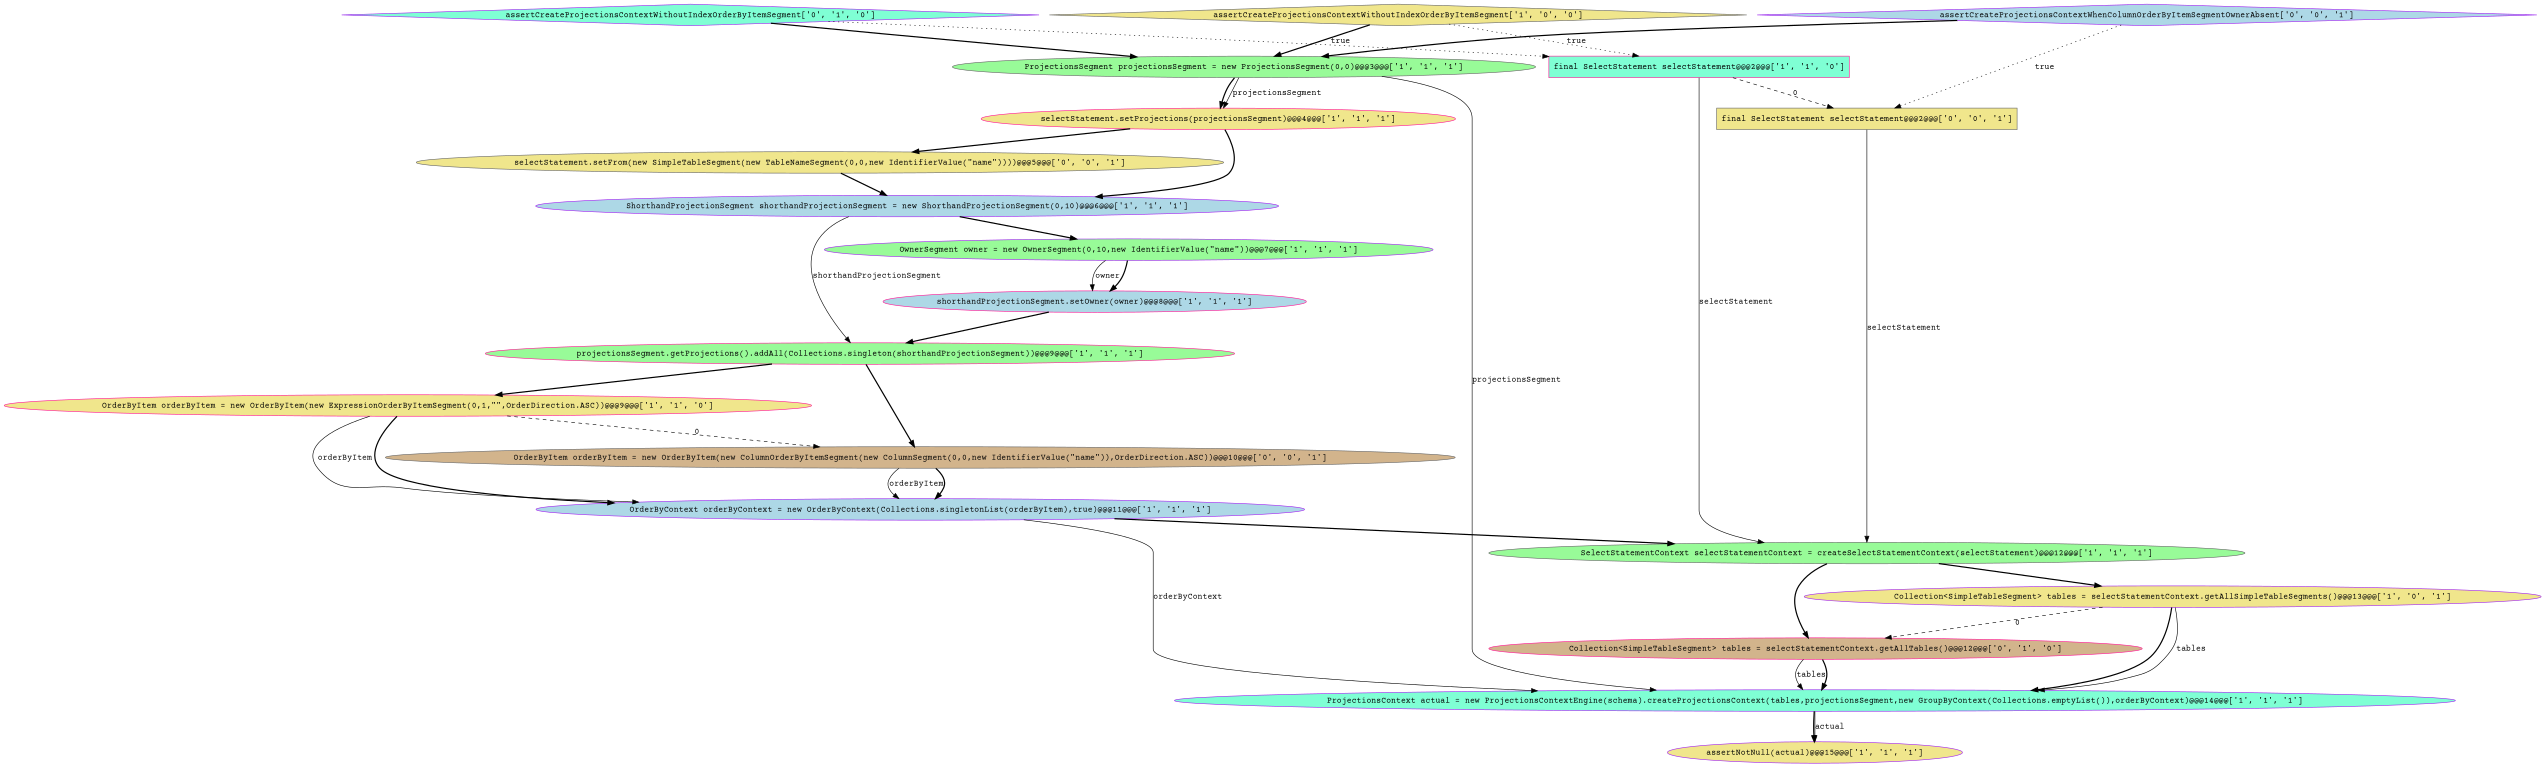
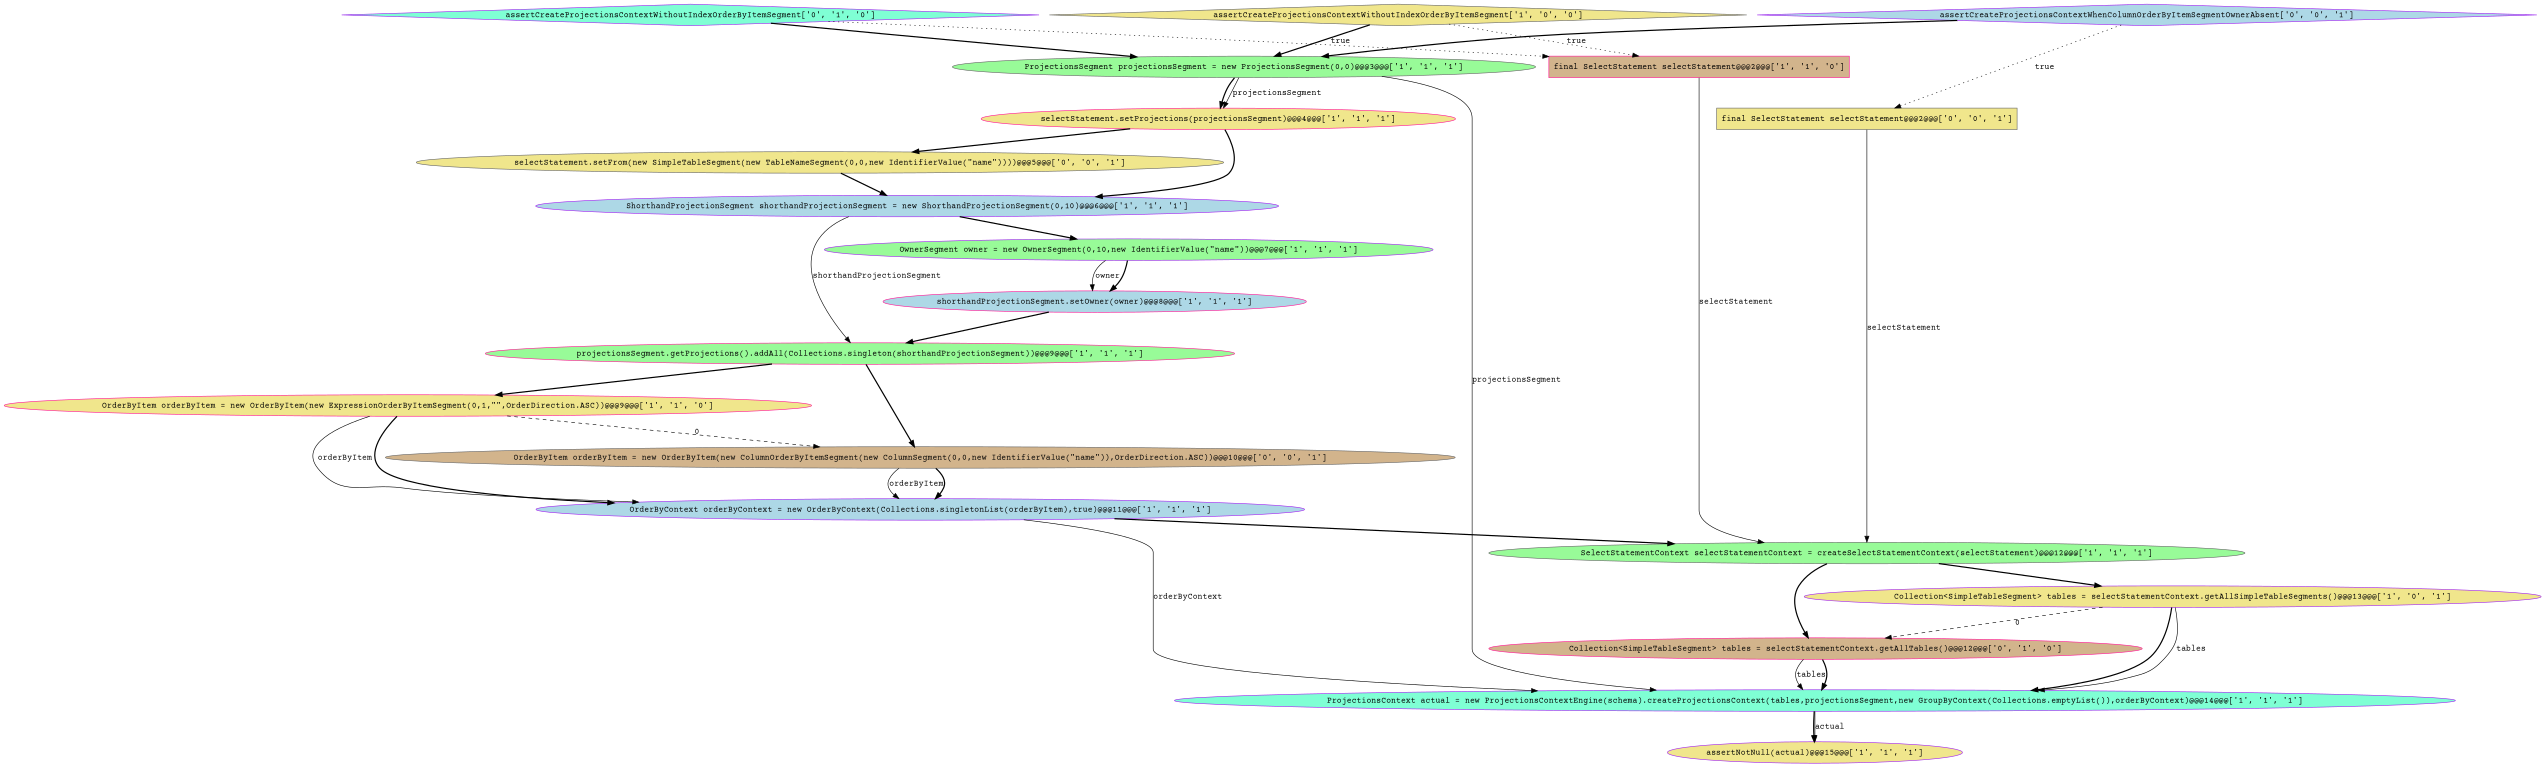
(1699, 67) -> (1699, 67)
(1780, 92) -> none
